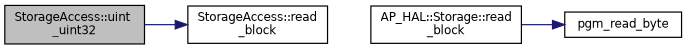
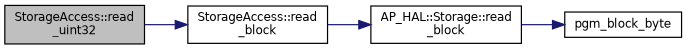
(75, 25) -> (75, 25)
none -> (343, 25)
(623, 25) -> (623, 25)
